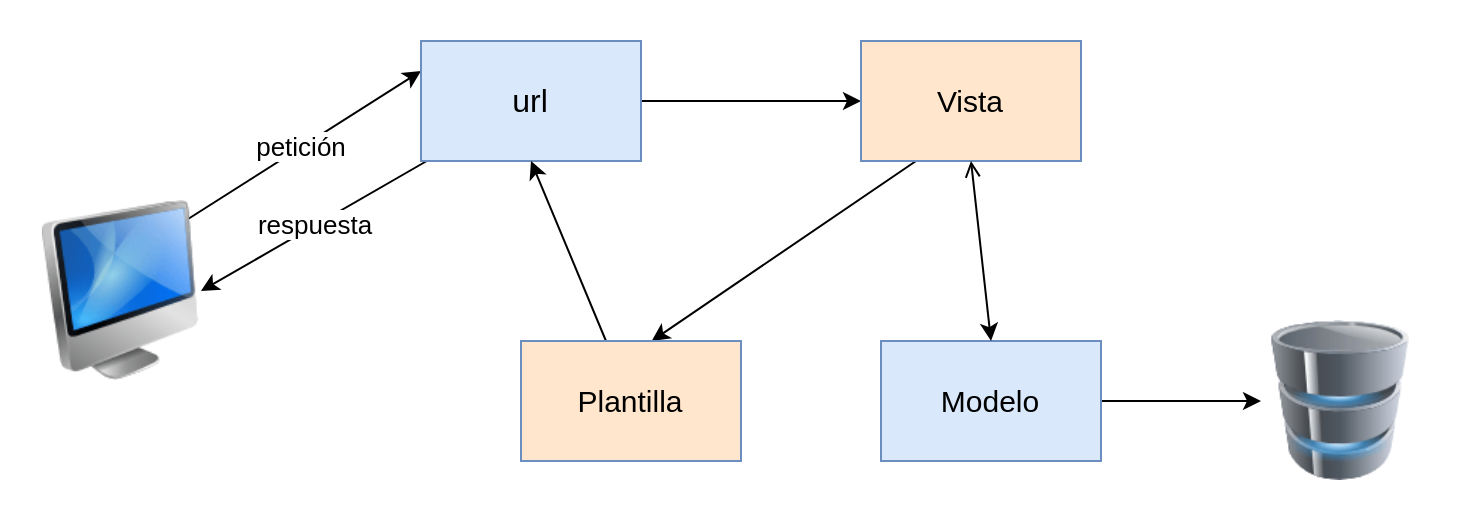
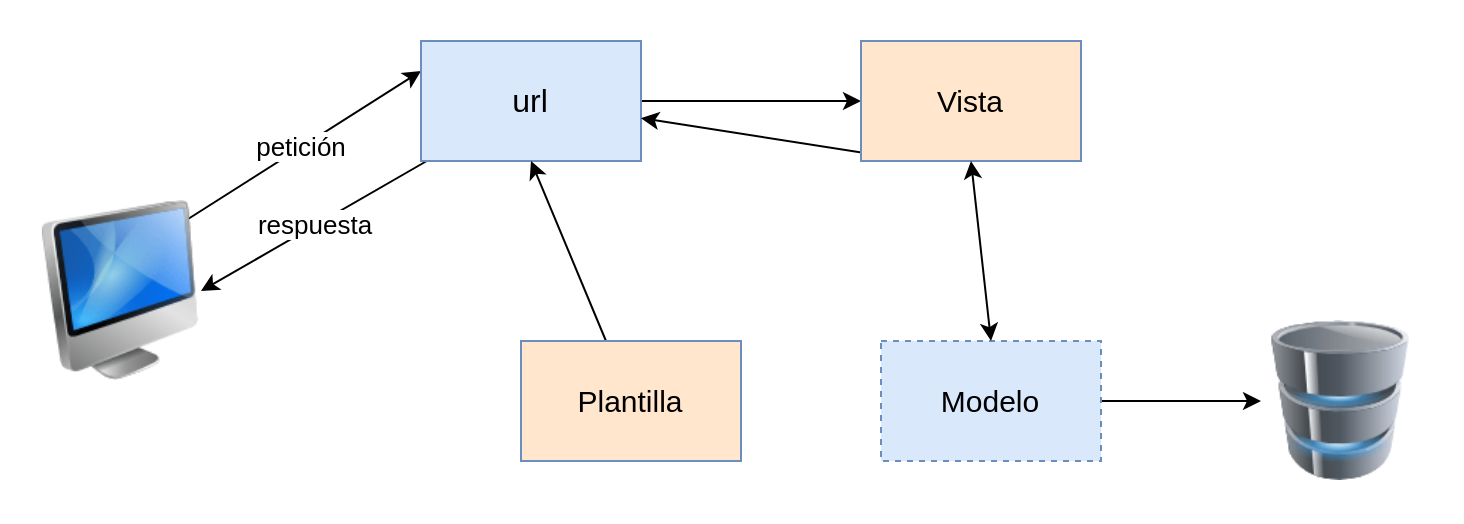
(972, 172) -> (973, 176)
(790, 247) -> (758, 136)
(991, 401) -> (991, 401)
